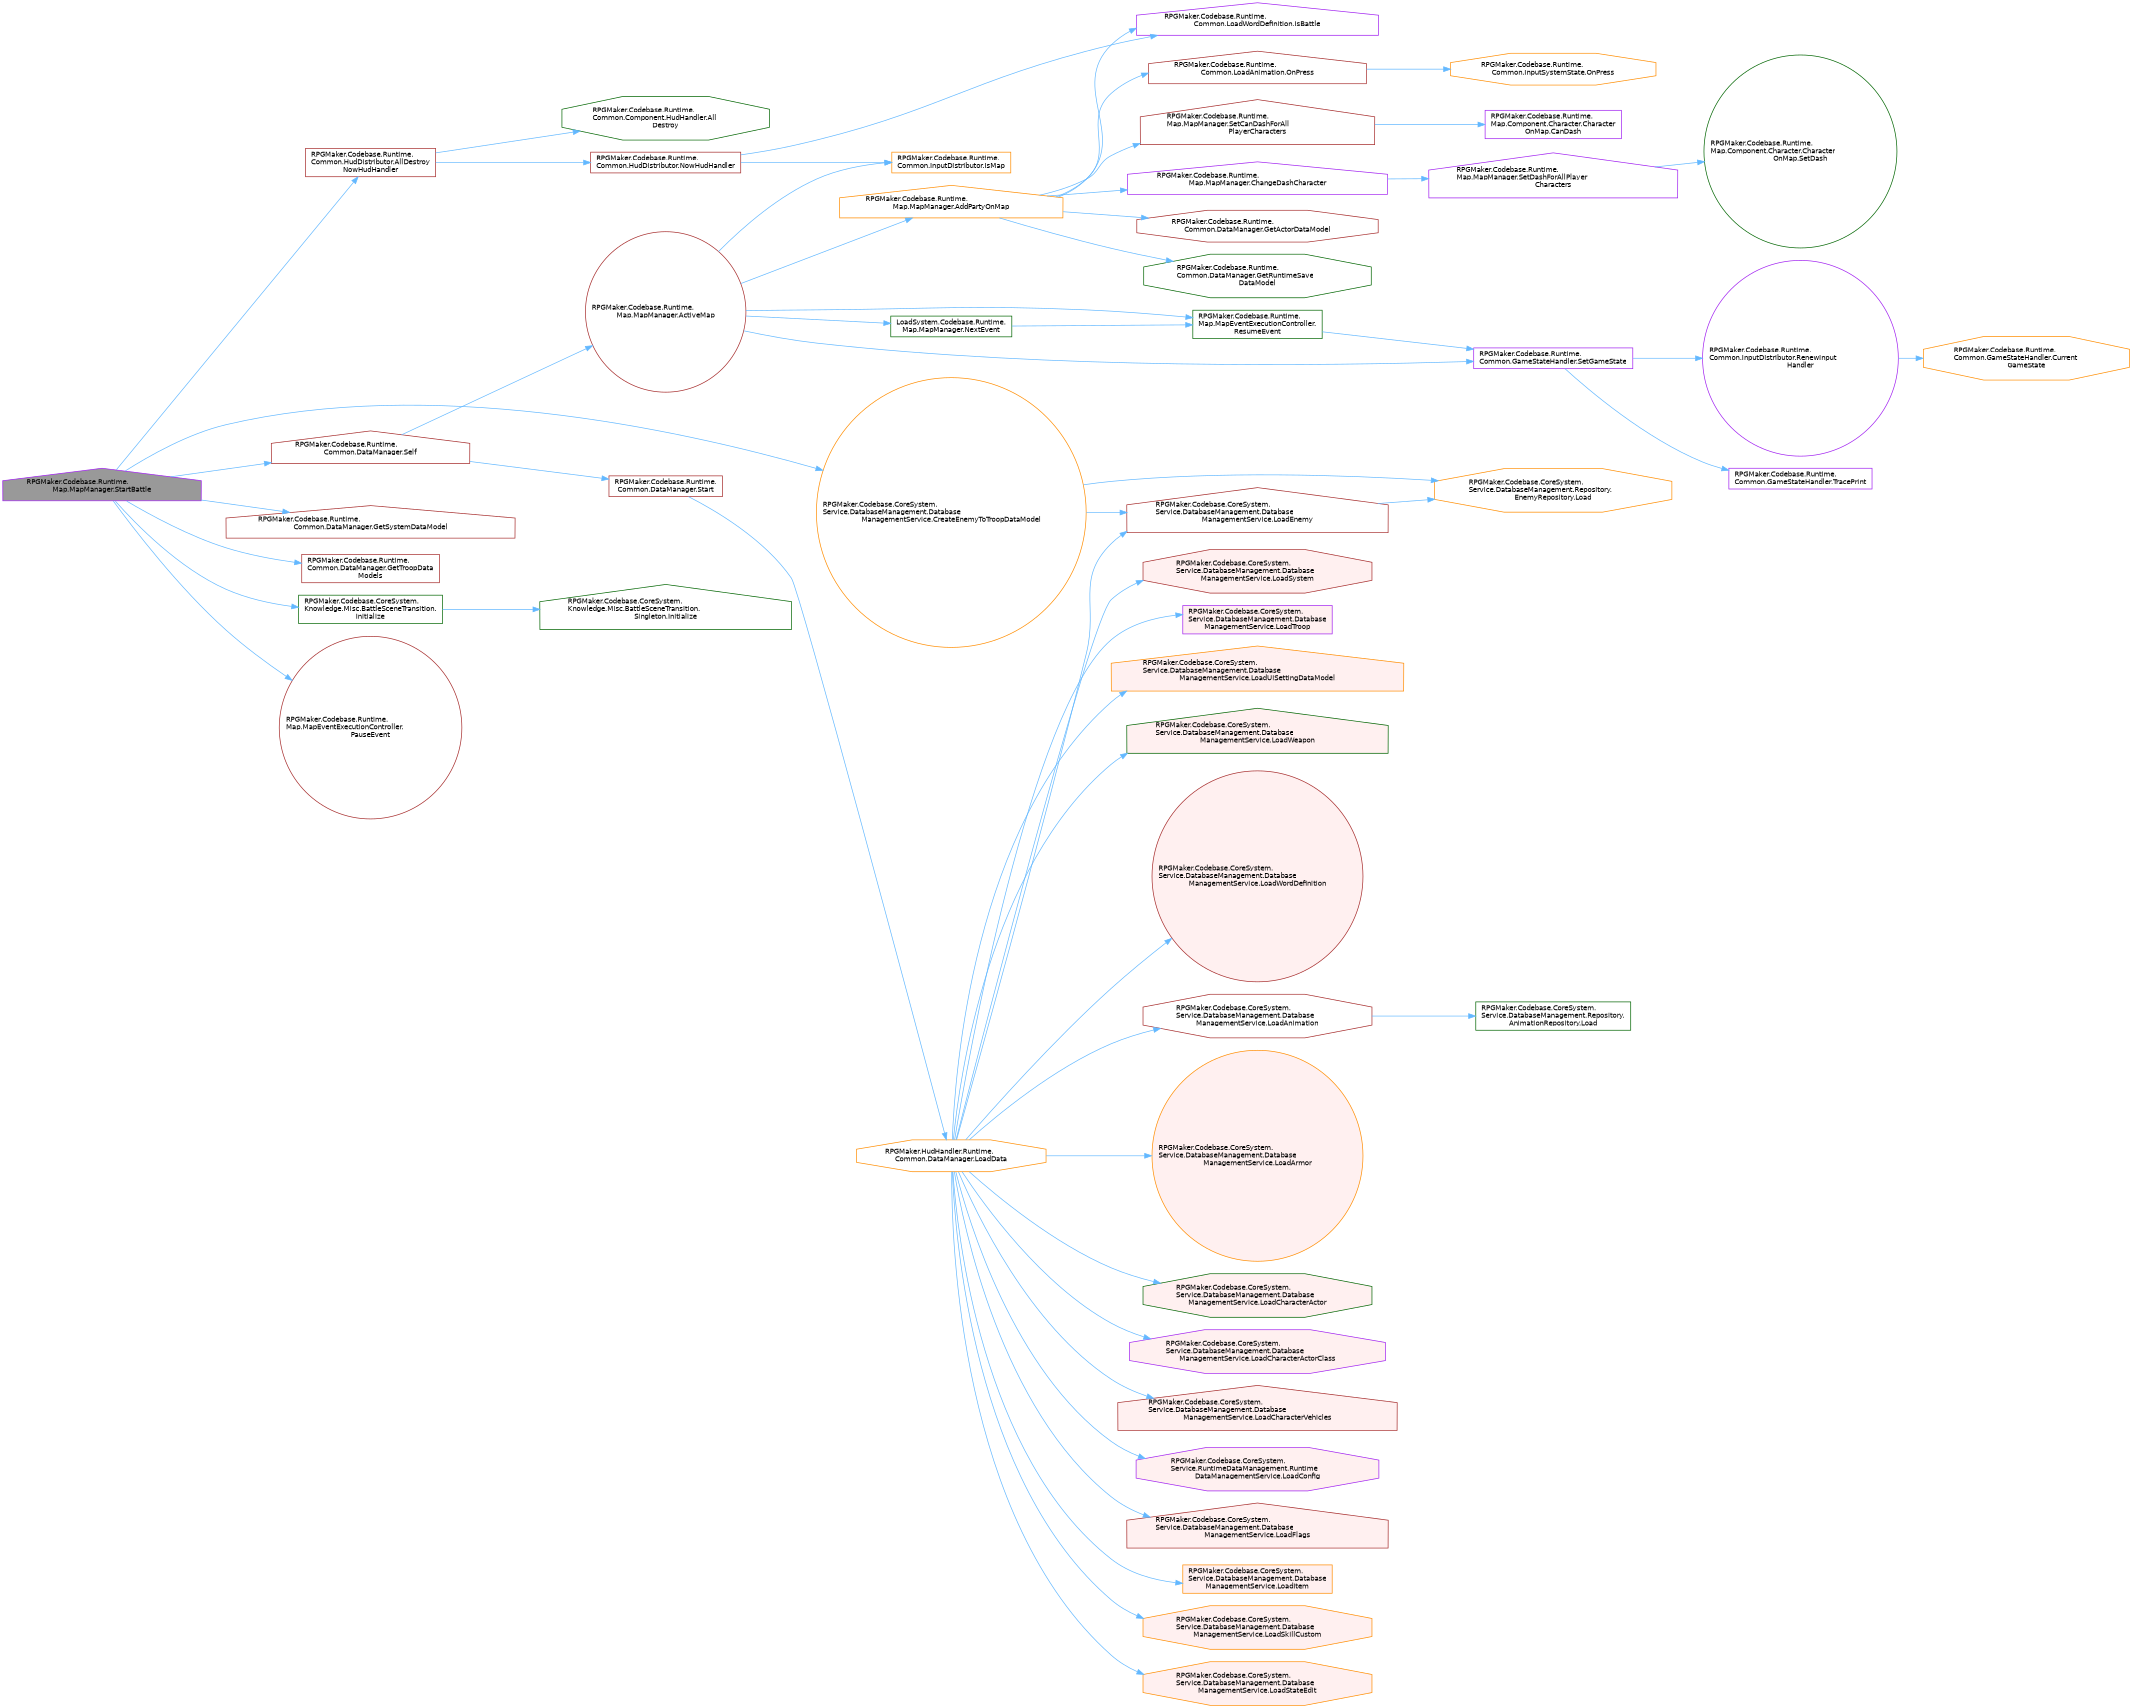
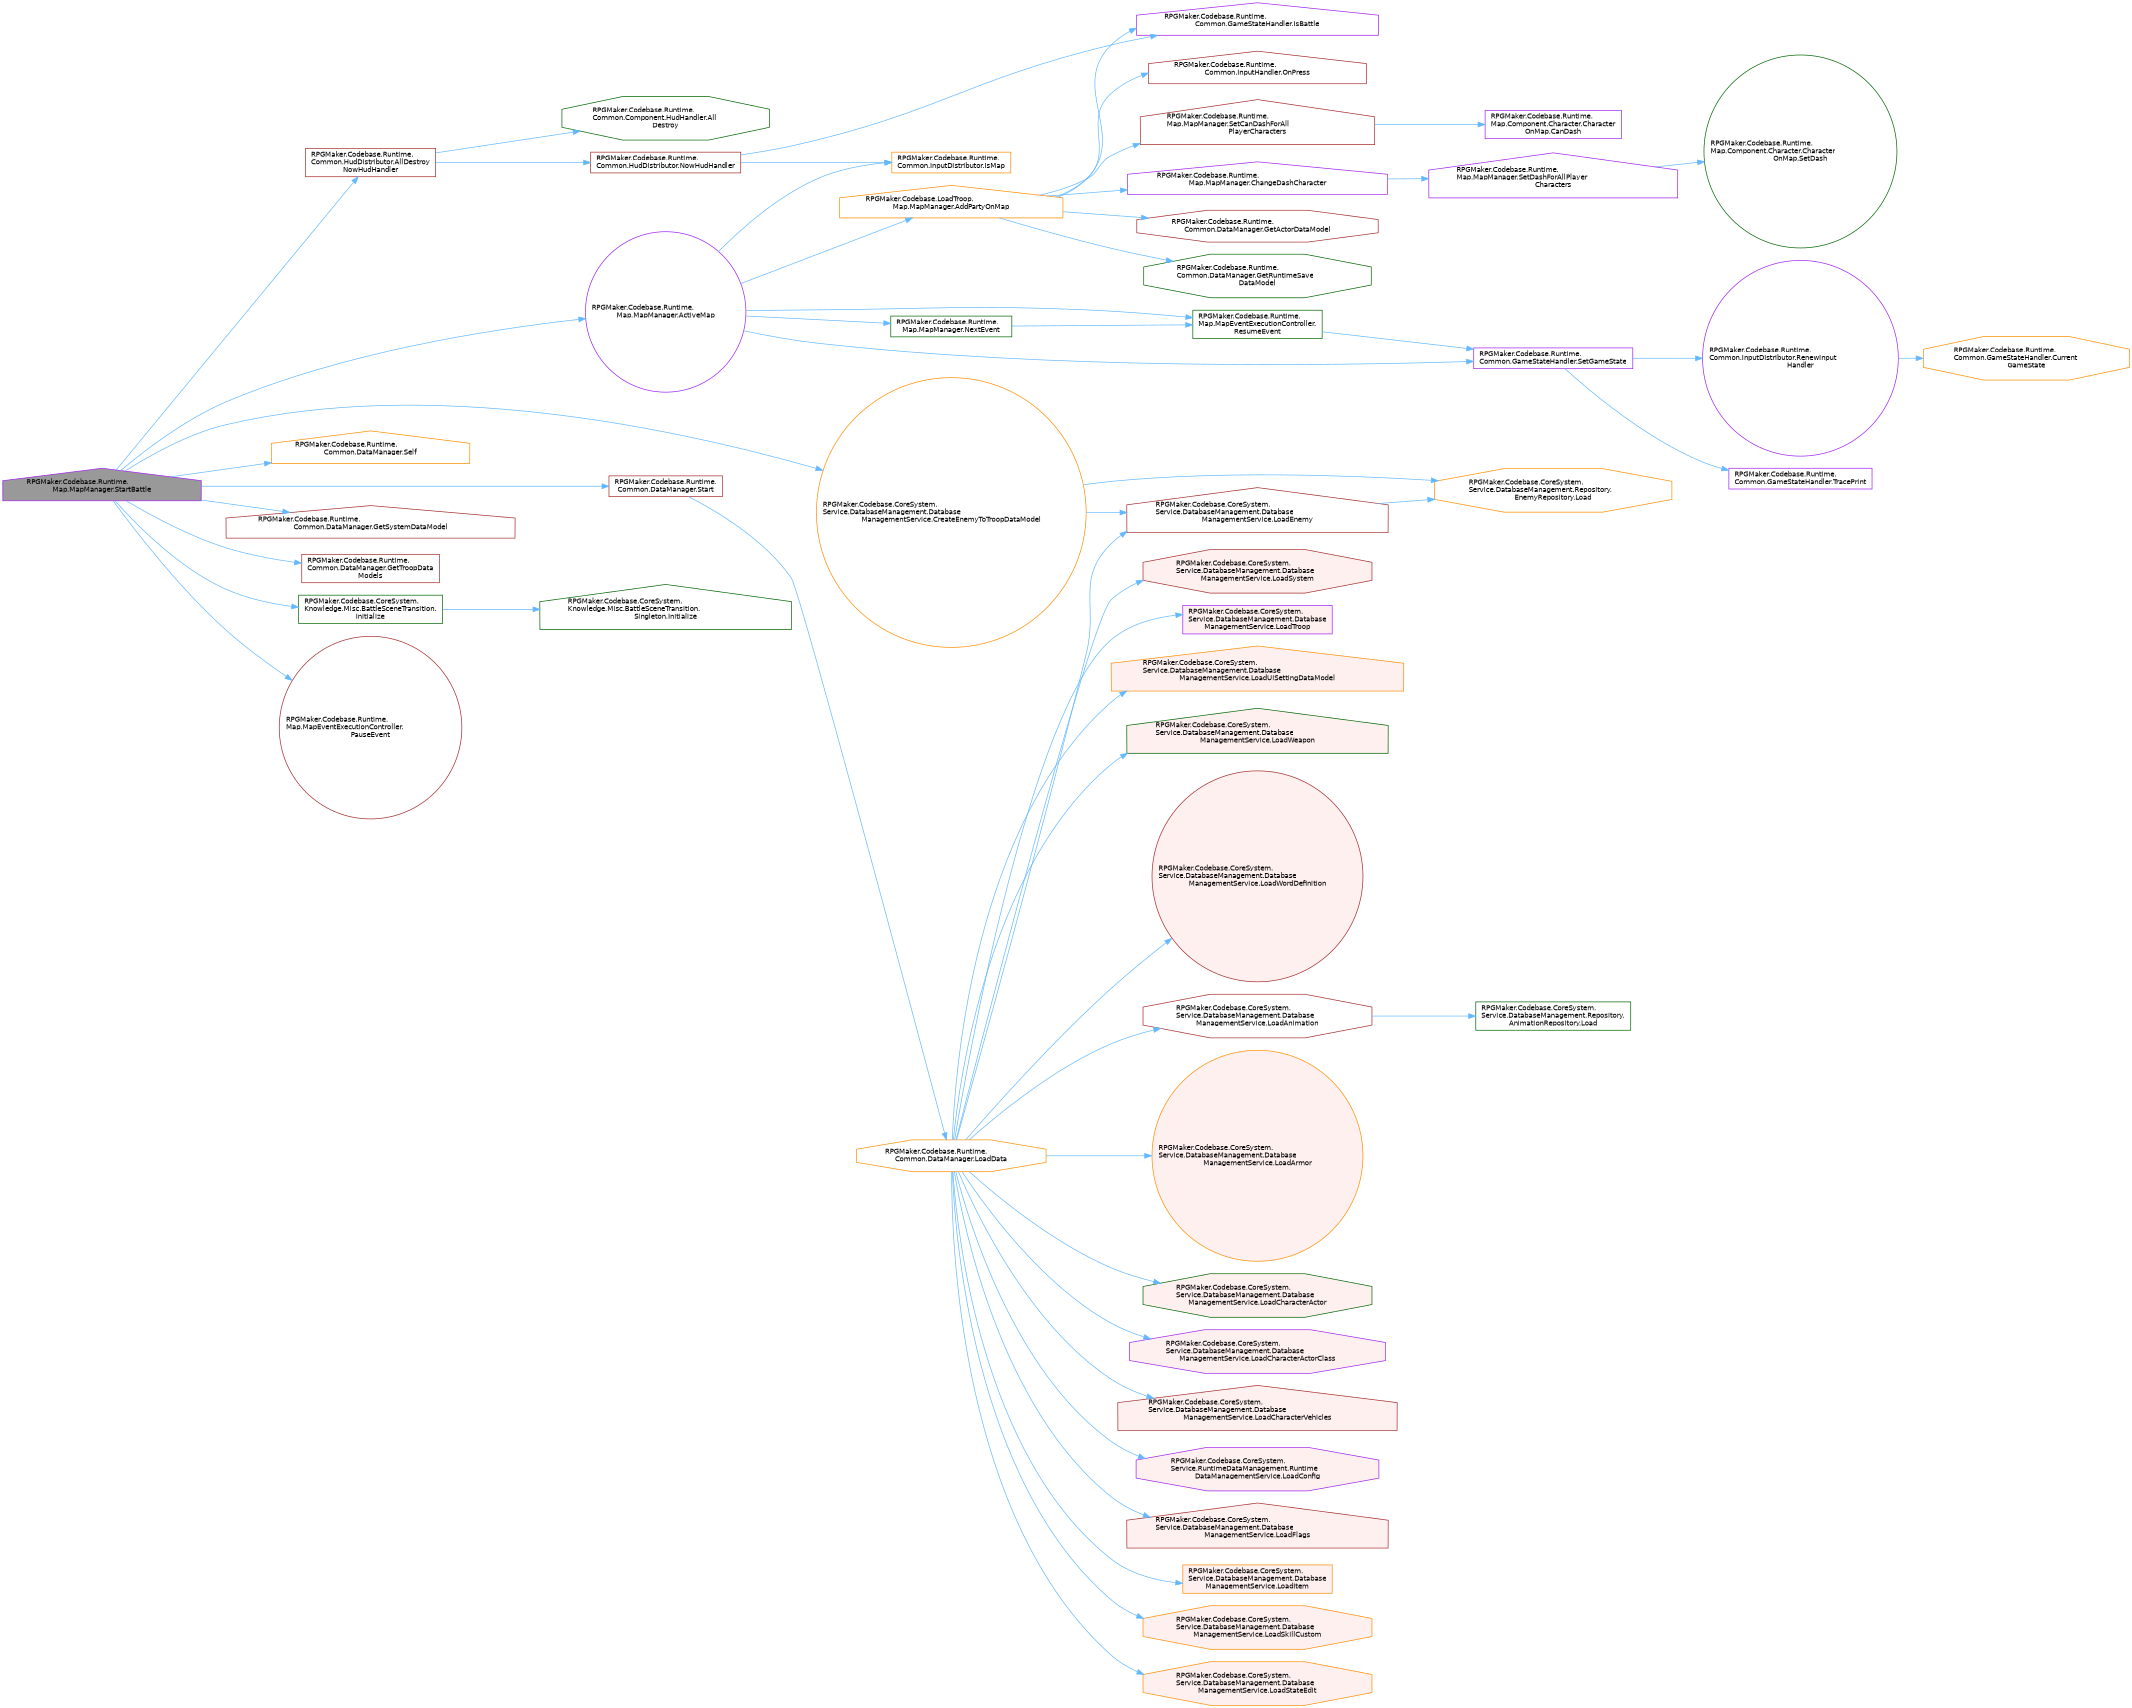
(1258, 21) -> (1258, 21)
(1258, 69) -> (1258, 69)
(1553, 69) -> none
(951, 203) -> (951, 203)
(666, 312) -> (666, 312)
(951, 326) -> (951, 326)
(494, 392) -> (338, 364)
(371, 449) -> (371, 449)
(536, 470) -> (402, 486)
(951, 1156) -> (951, 1156)
